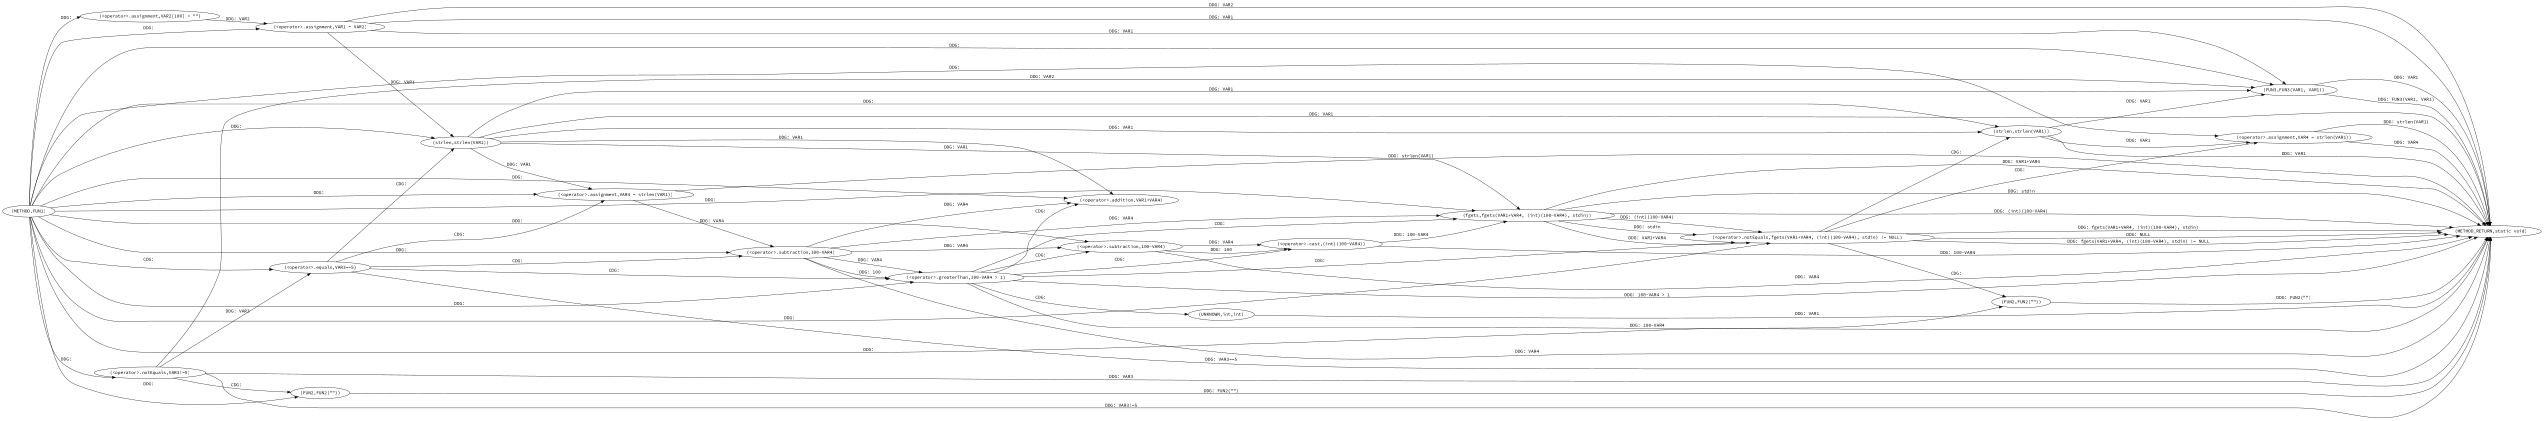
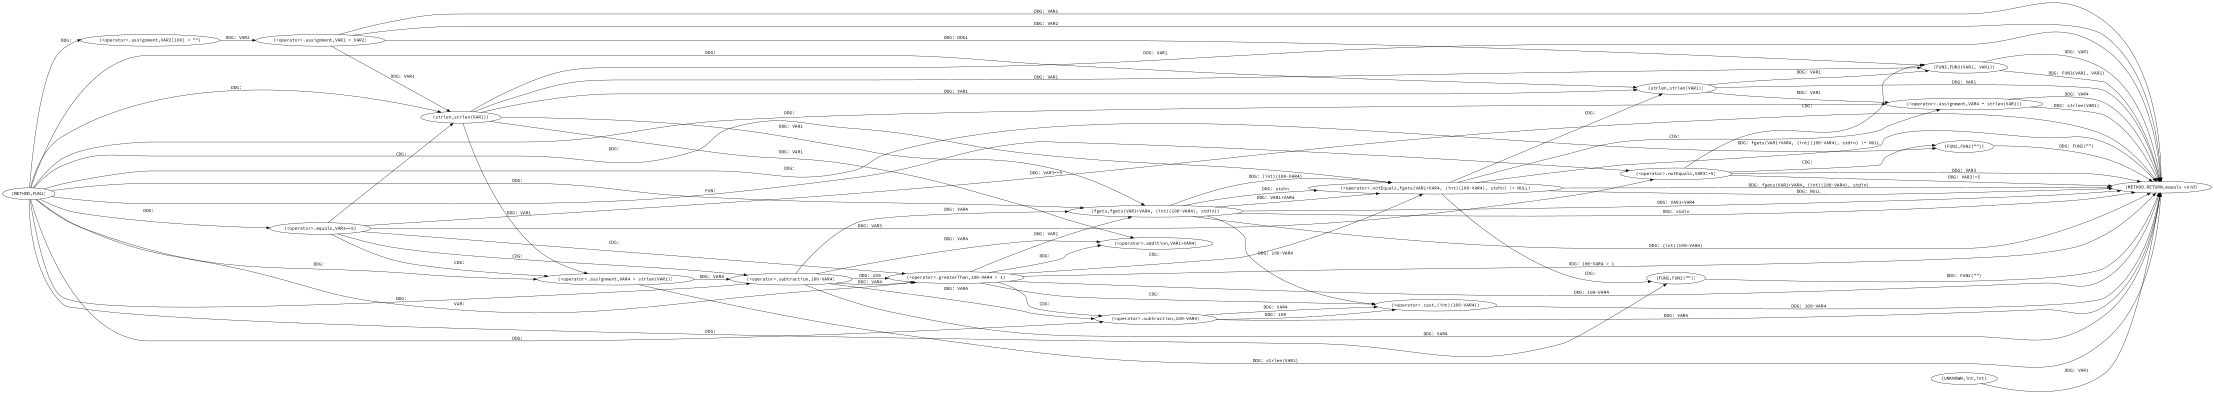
(1121, 31) -> (956, 38)
(75, 40) -> none
(1106, 49) -> none
(1042, 77) -> (1809, 106)
(550, 181) -> none
(1042, 211) -> (1046, 256)
(1221, 224) -> (1046, 234)
(2491, 231) -> (2161, 187)
(1443, 236) -> (1277, 277)
(150, 260) -> (150, 211)
(461, 304) -> (461, 304)
(1077, 307) -> none
(230, 323) -> (1012, 228)
(68, 359) -> (712, 191)
